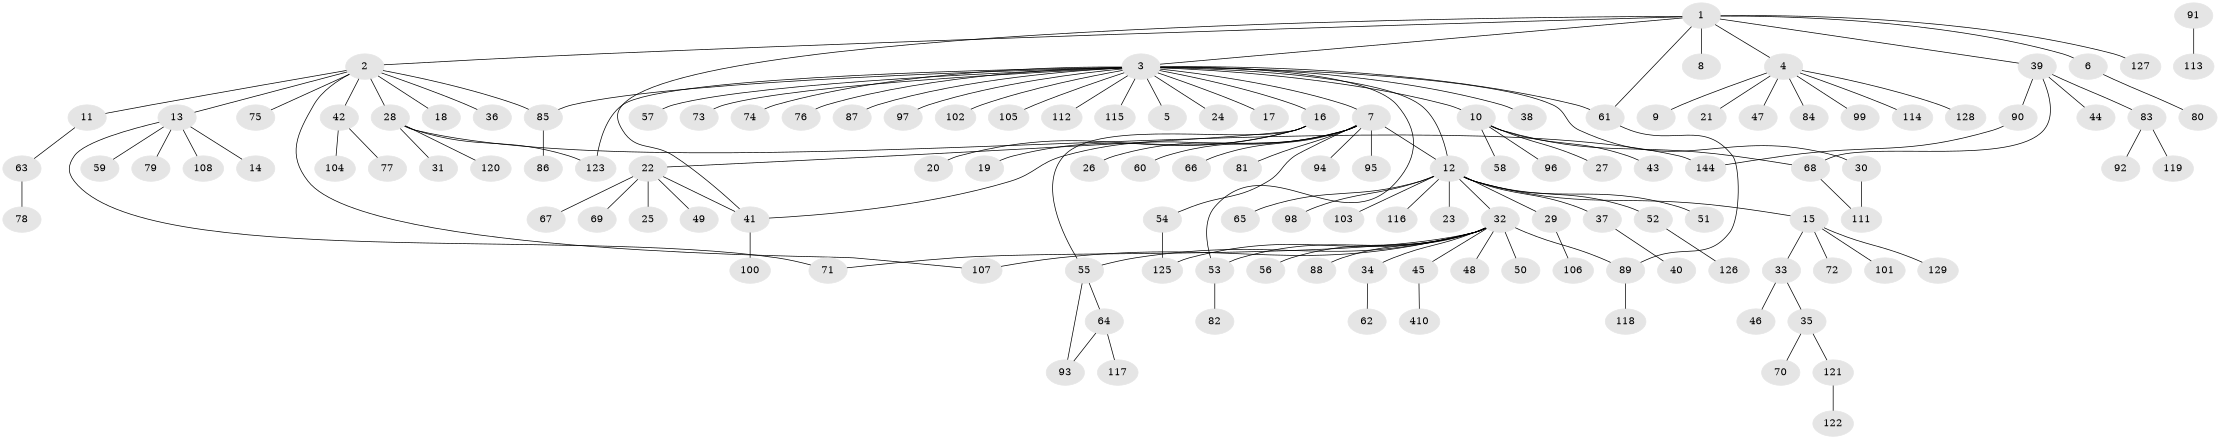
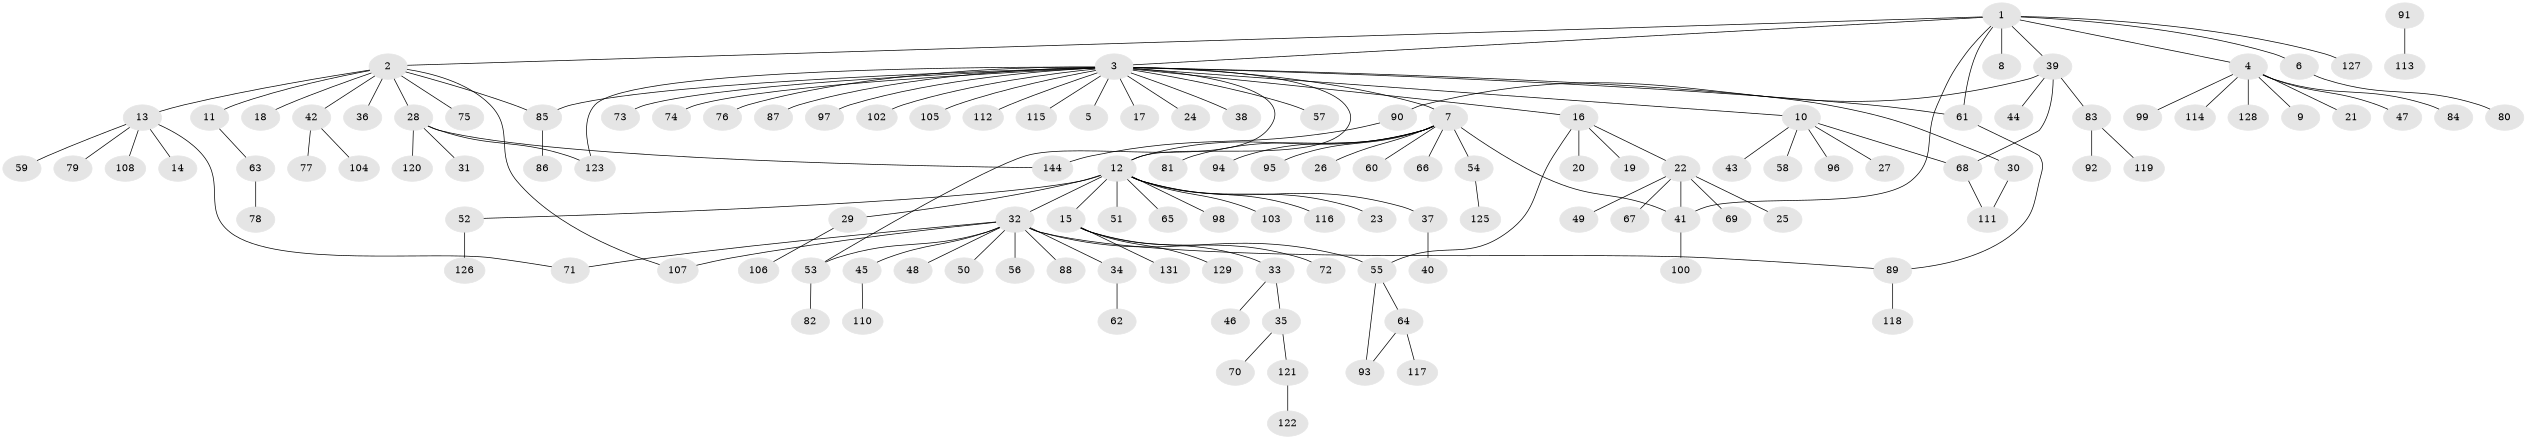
(1277, 245) -> none
(1885, 271) -> (1169, 271)
(1420, 322) -> (863, 322)
